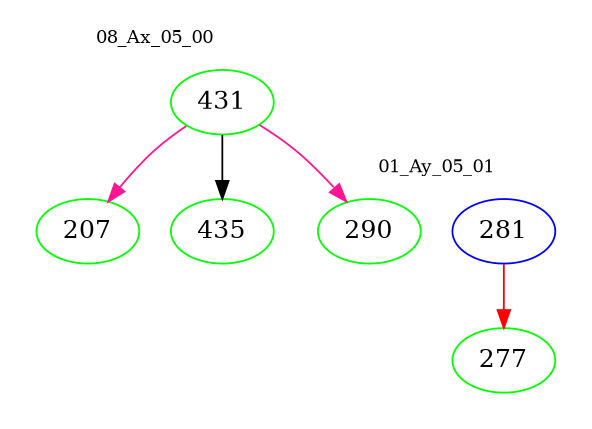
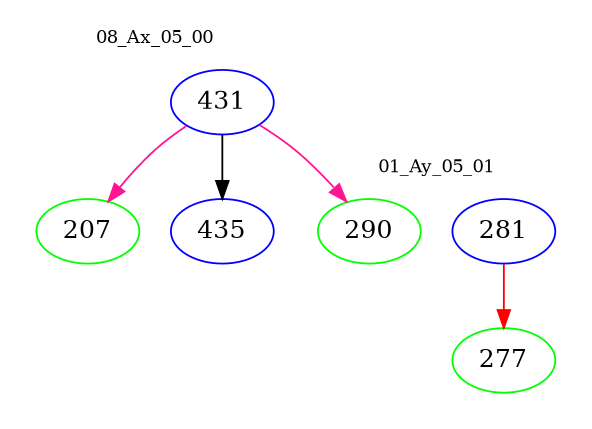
(222, 102) -> (222, 102)
(222, 231) -> (222, 231)
